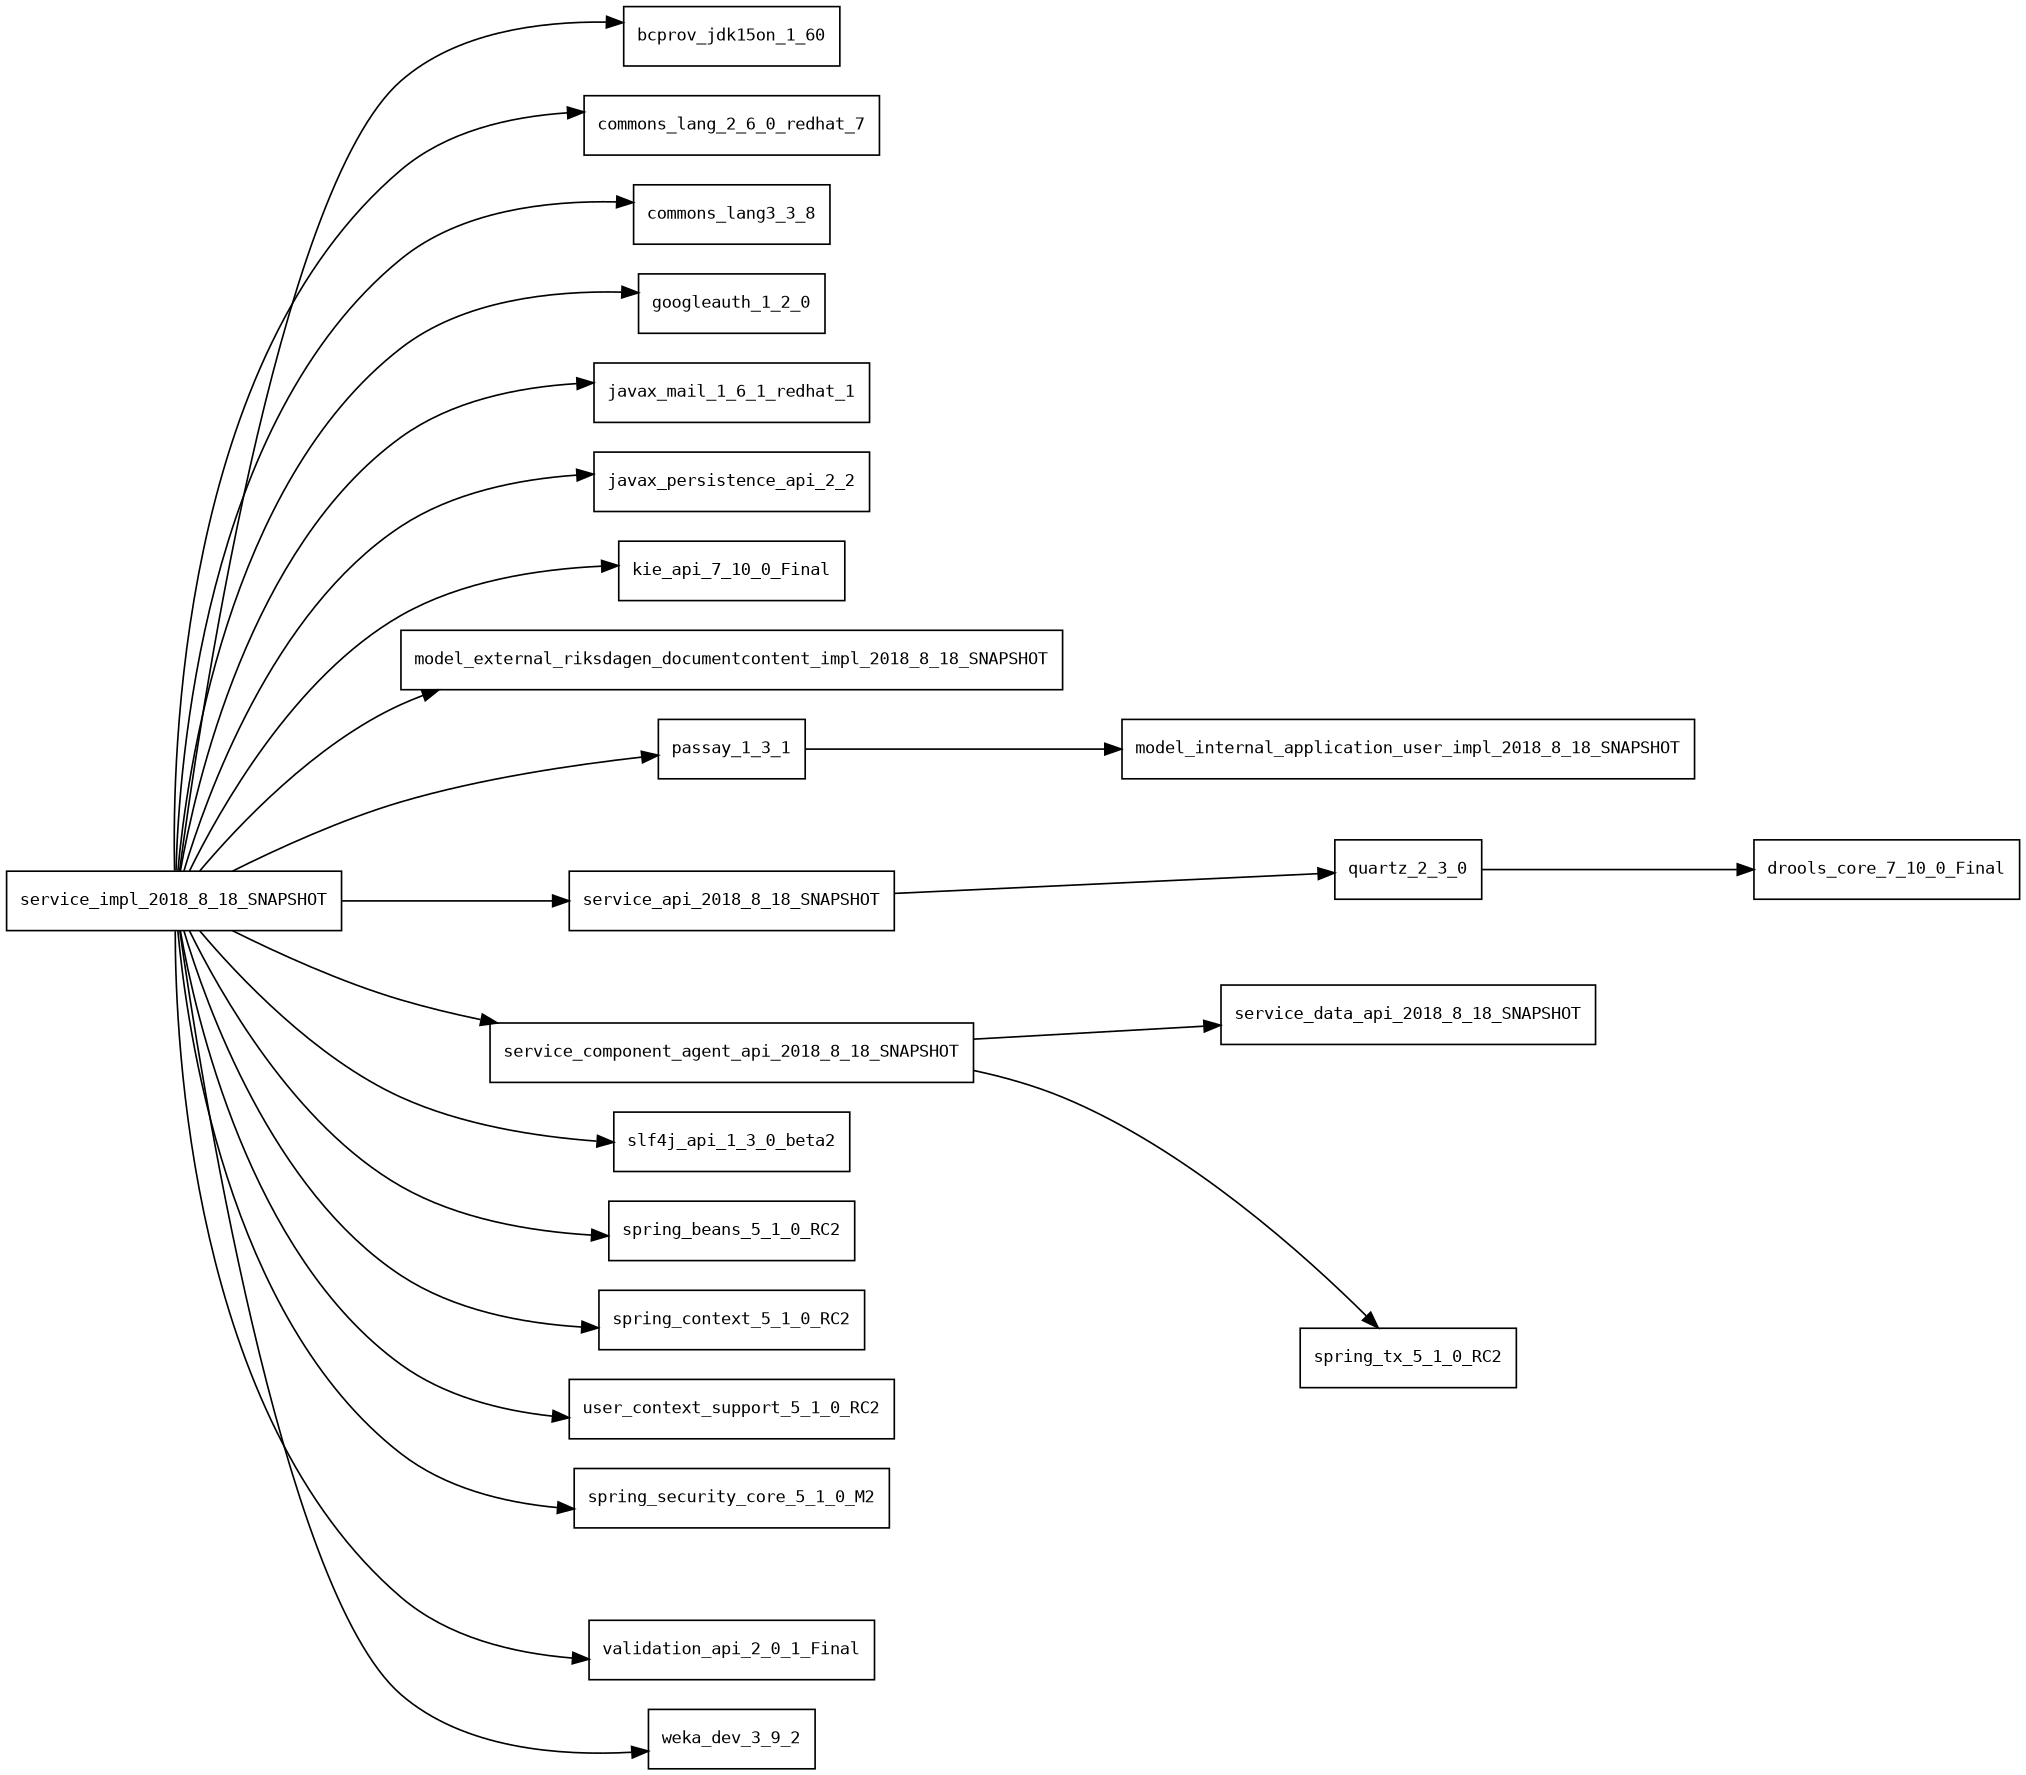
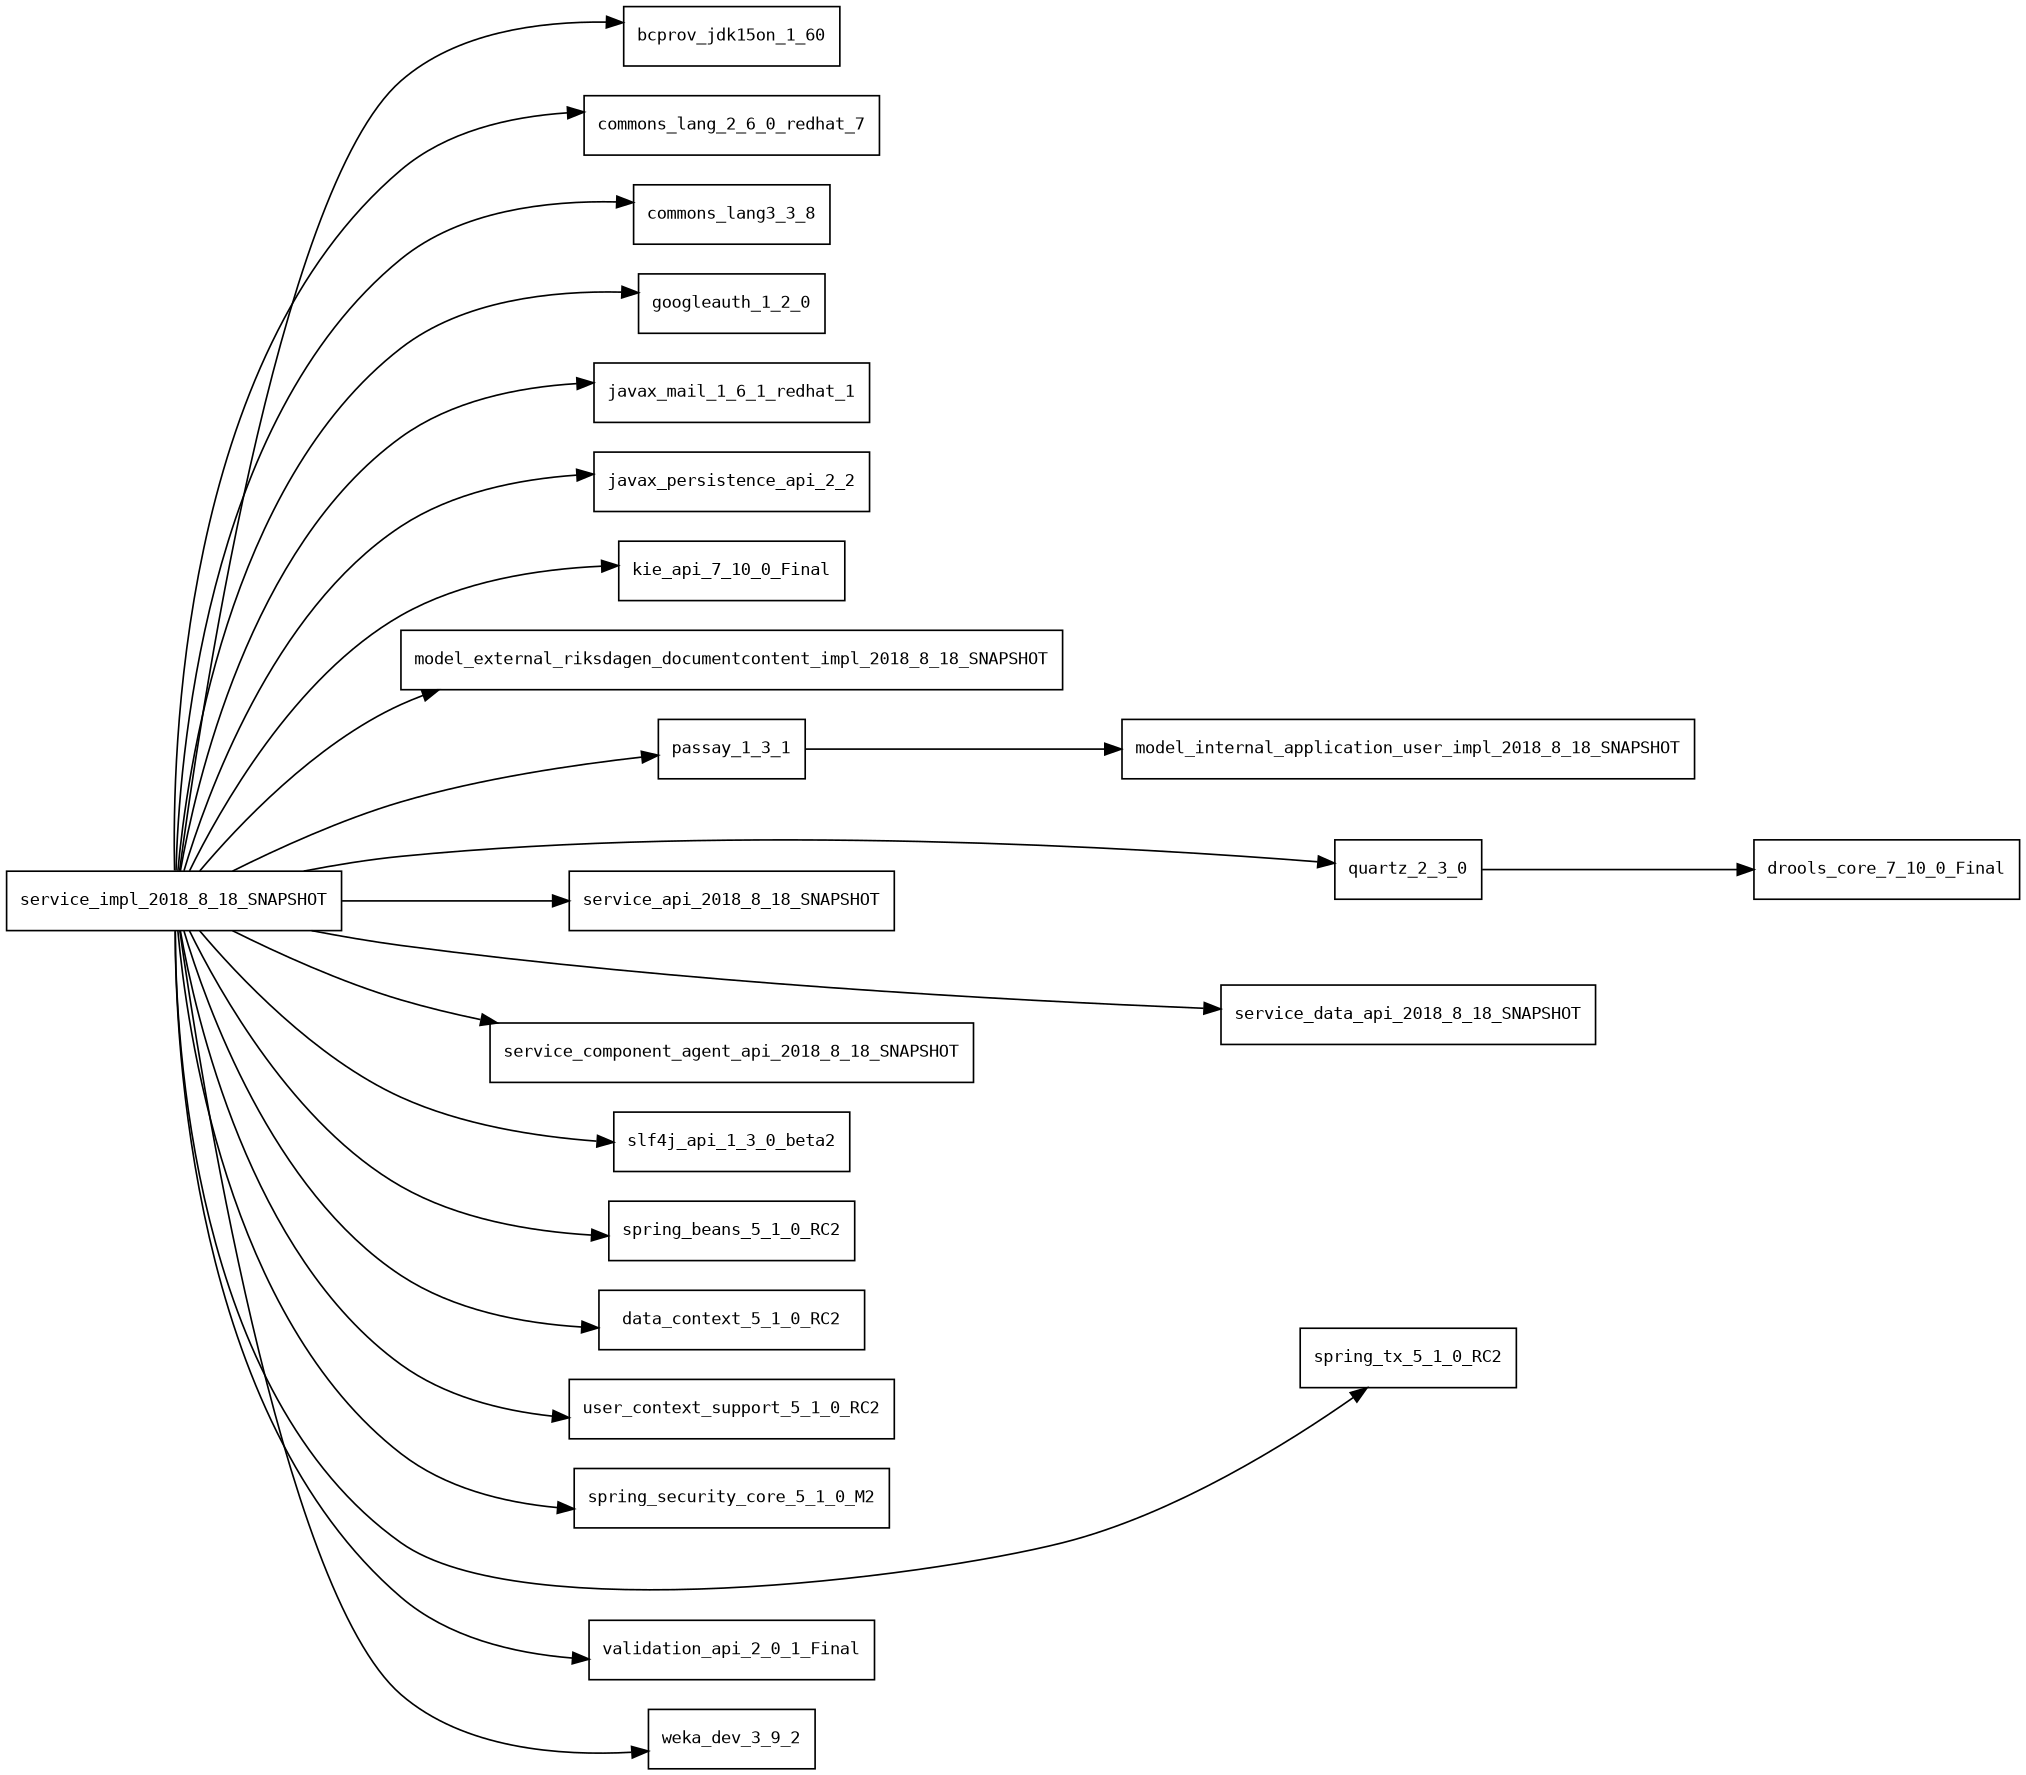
(1106, 884) -> (810, 840)
(1089, 1033) -> (756, 982)
(1186, 1166) -> (556, 1585)
(732, 1320) -> (732, 1320)
